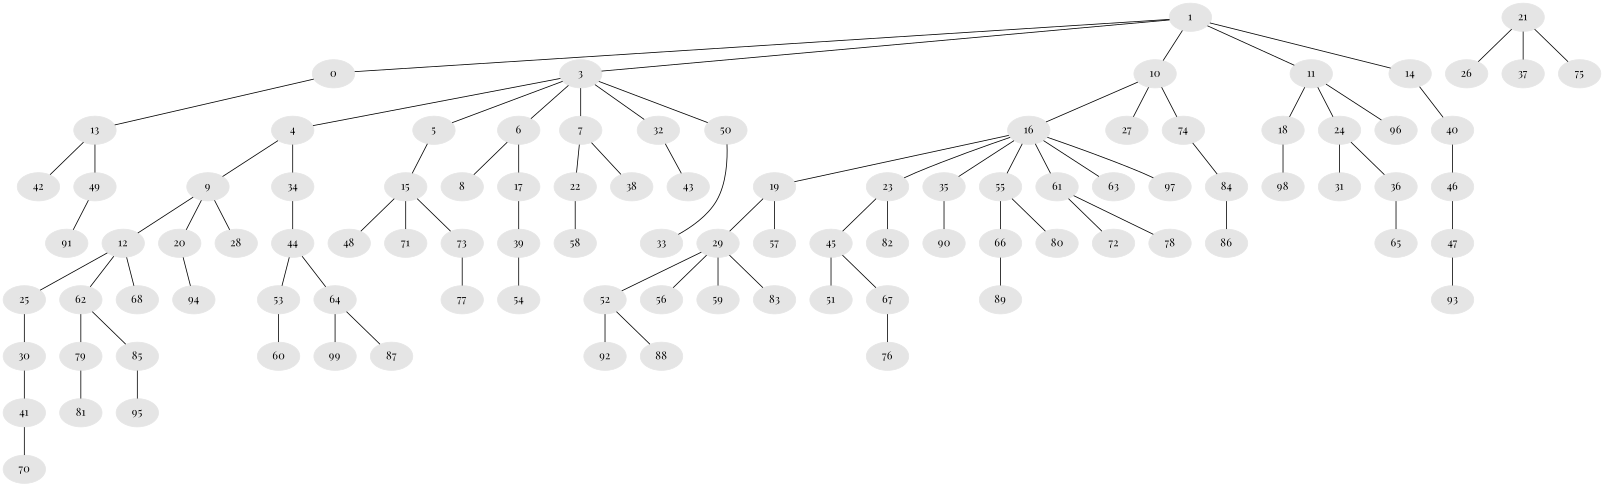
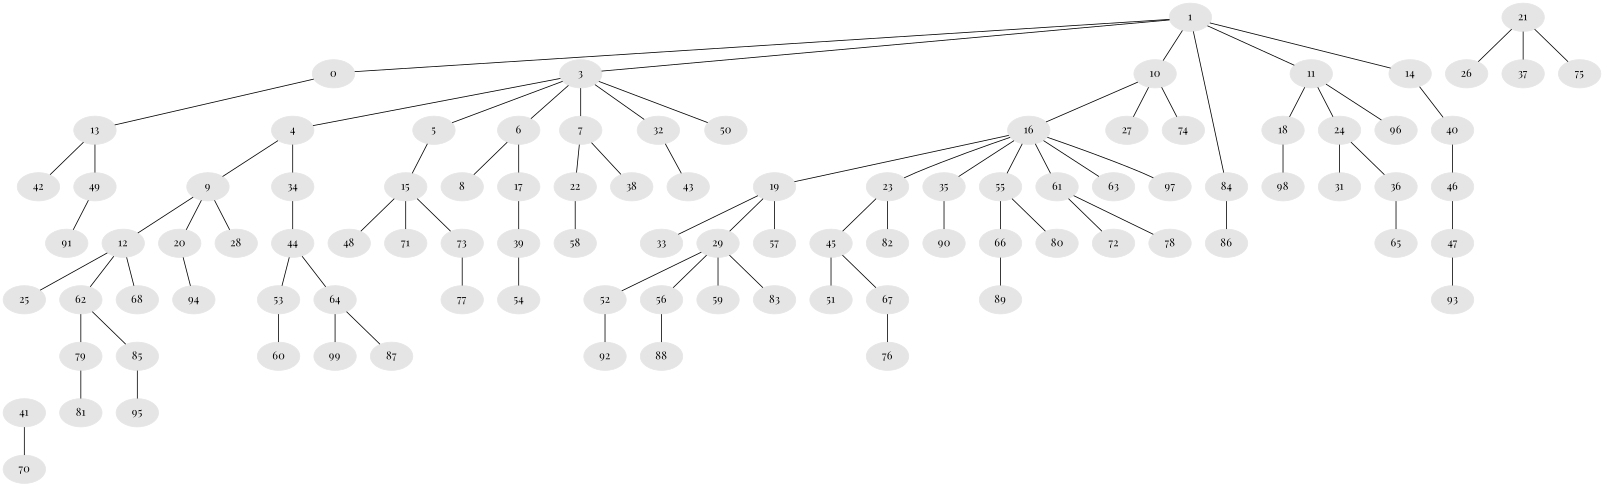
(1205, 159) -> (1209, 102)
(718, 198) -> (718, 215)
(633, 328) -> (662, 328)
(24, 356) -> none
